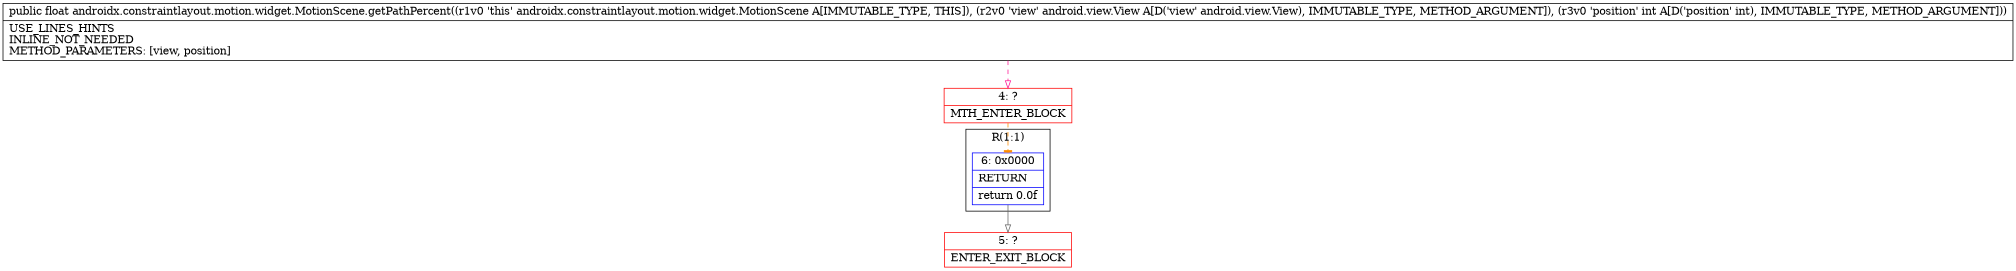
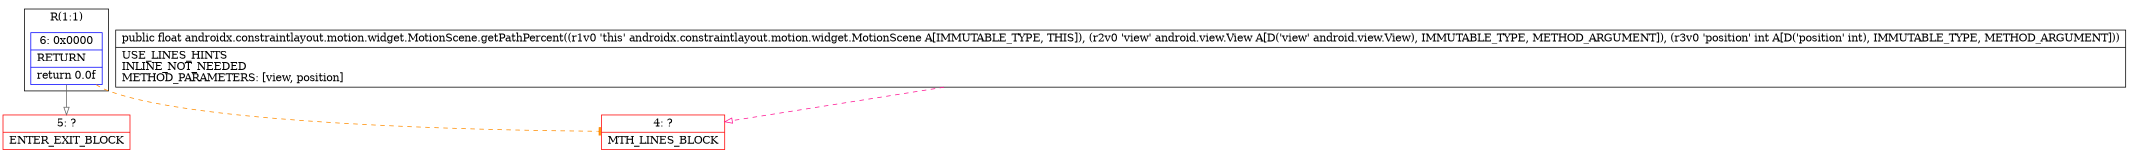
(1008, 114) -> (663, 141)
(1008, 136) -> (345, 123)
